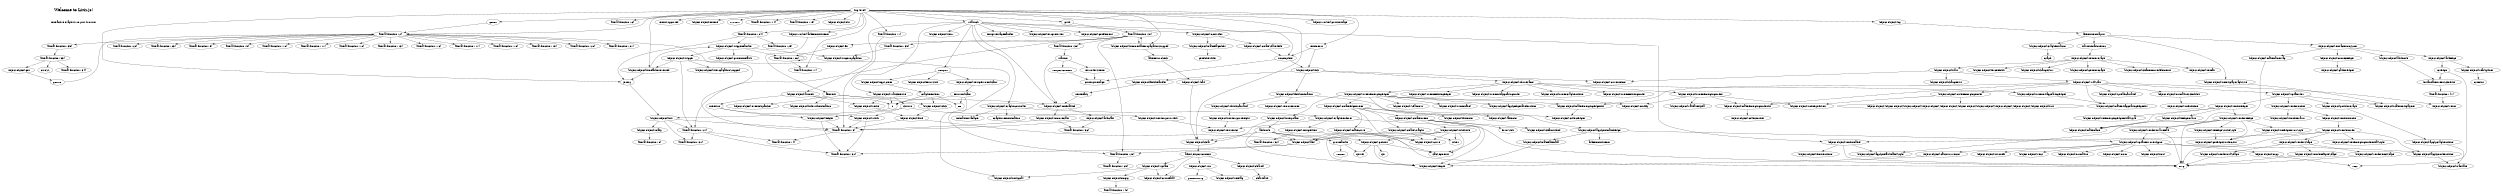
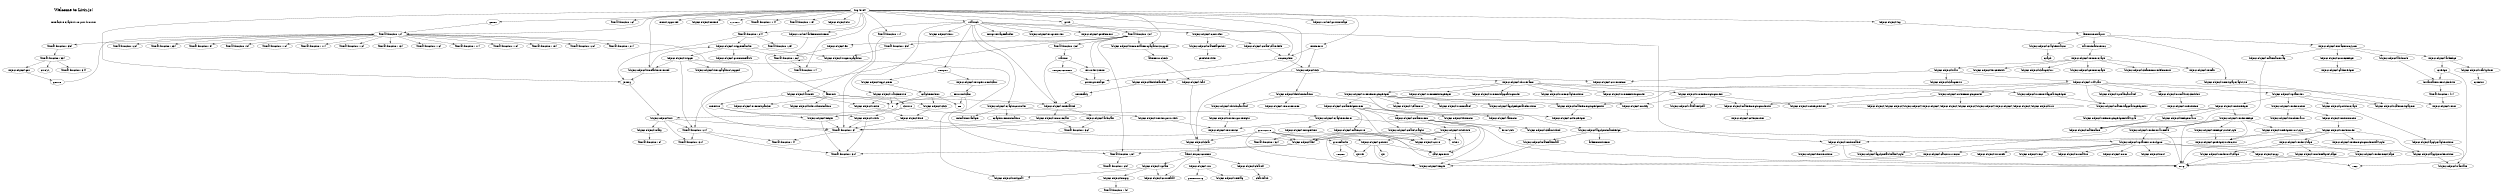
(1141, 41) -> (1096, 42)
(923, 82) -> none
(1283, 118) -> none
(1265, 130) -> (1265, 130)
